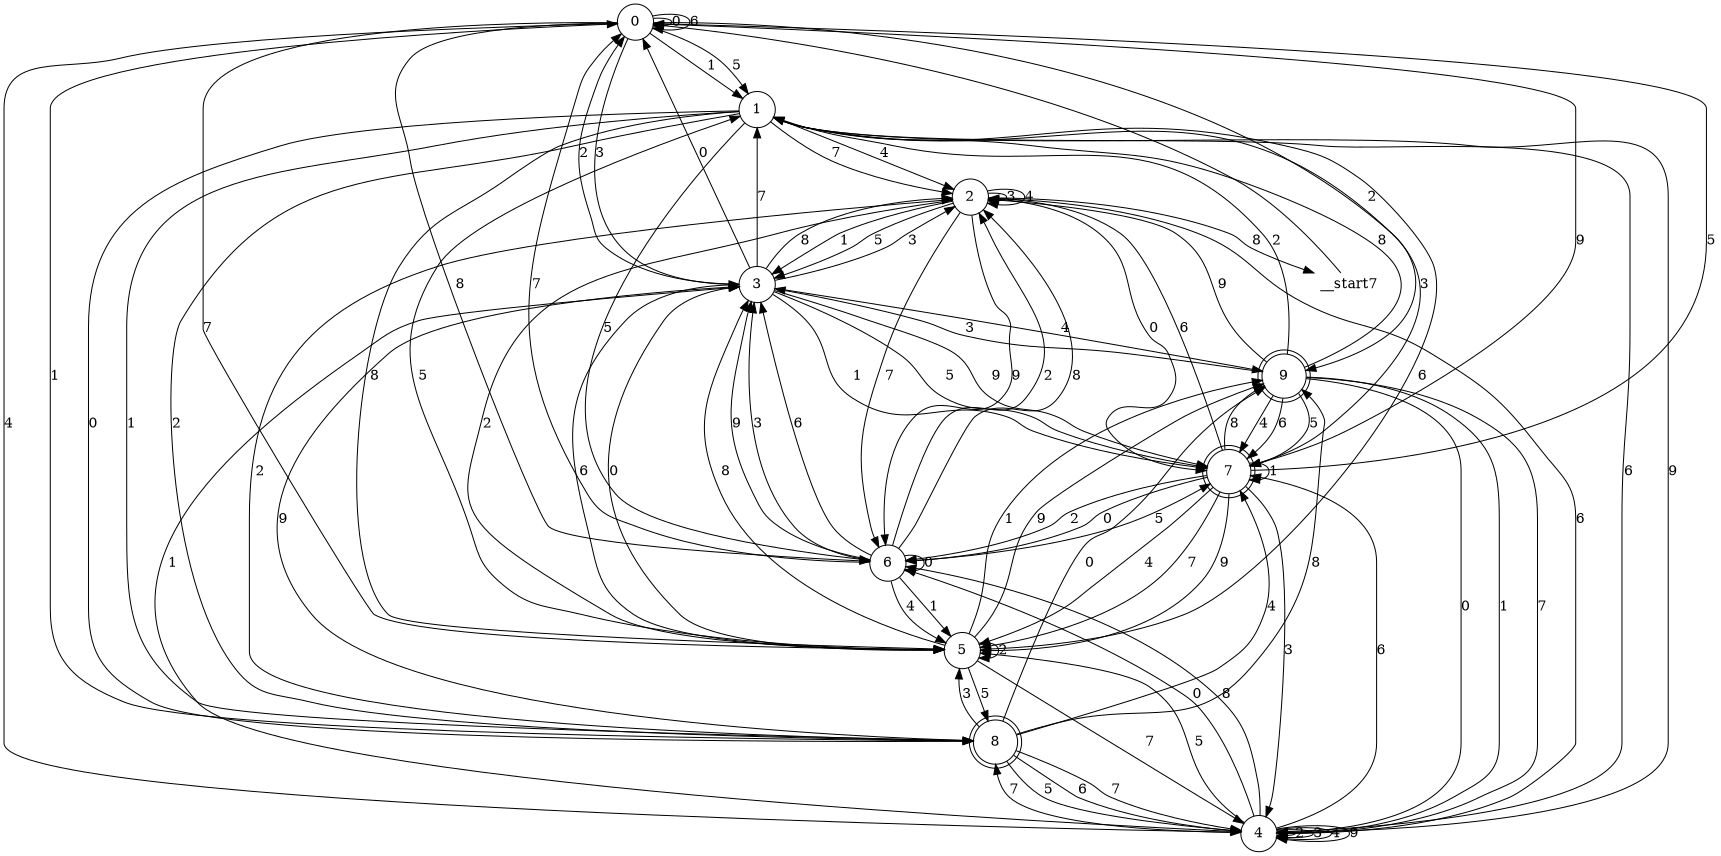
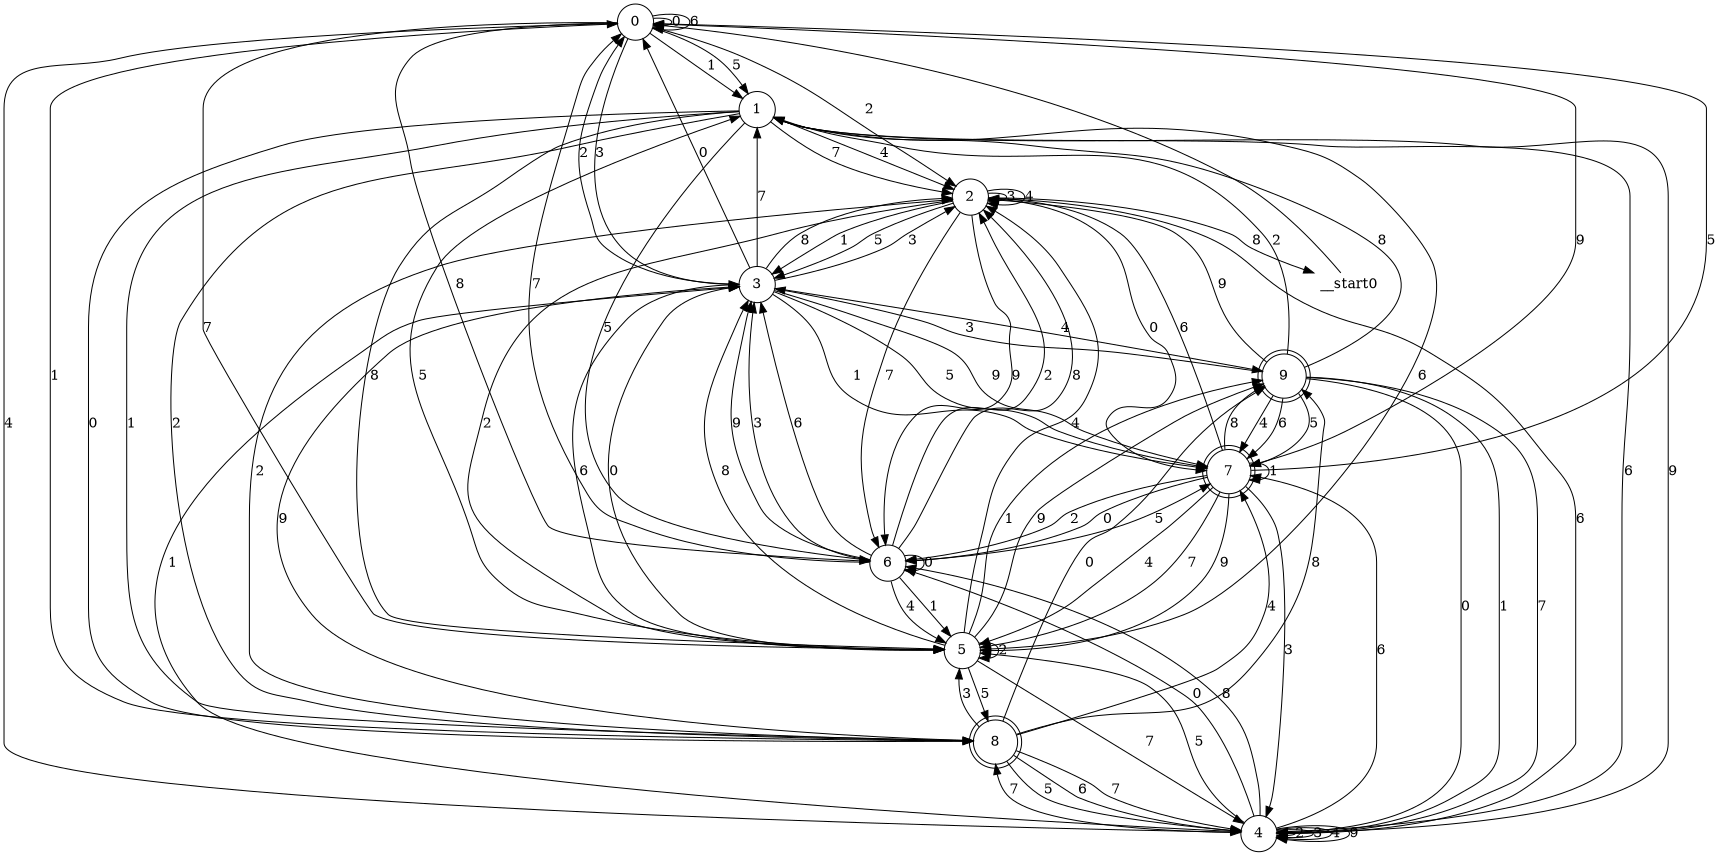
(1136, 95) -> (807, 90)
(1250, 146) -> none
(1349, 285) -> (1349, 285)
none -> (1078, 409)
